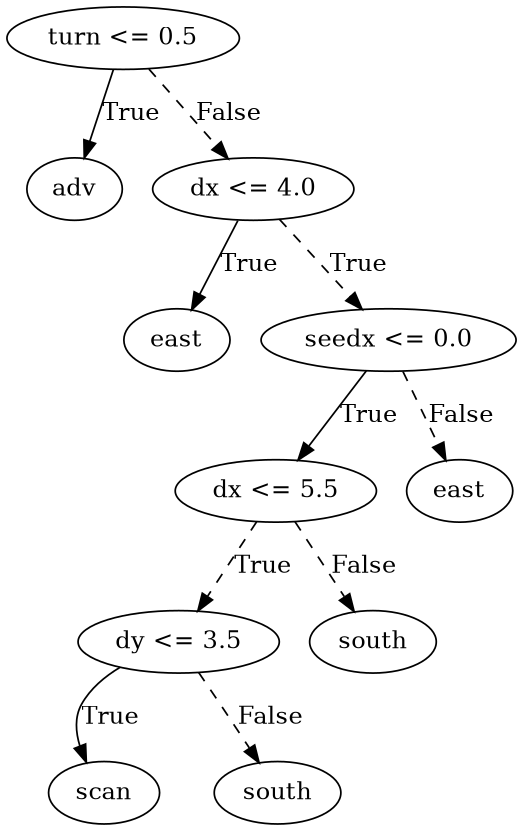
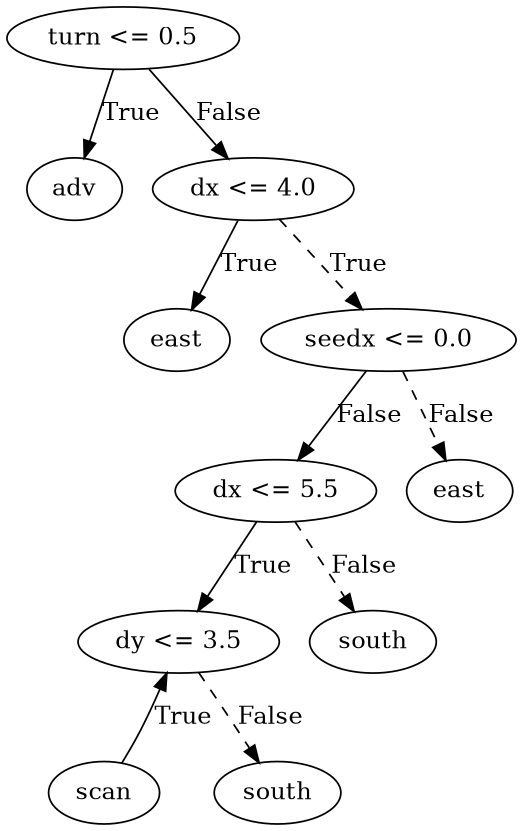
(182, 107) -> (182, 107)
(369, 415) -> (369, 415)
(232, 559) -> (232, 559)
(84, 700) -> (142, 727)
